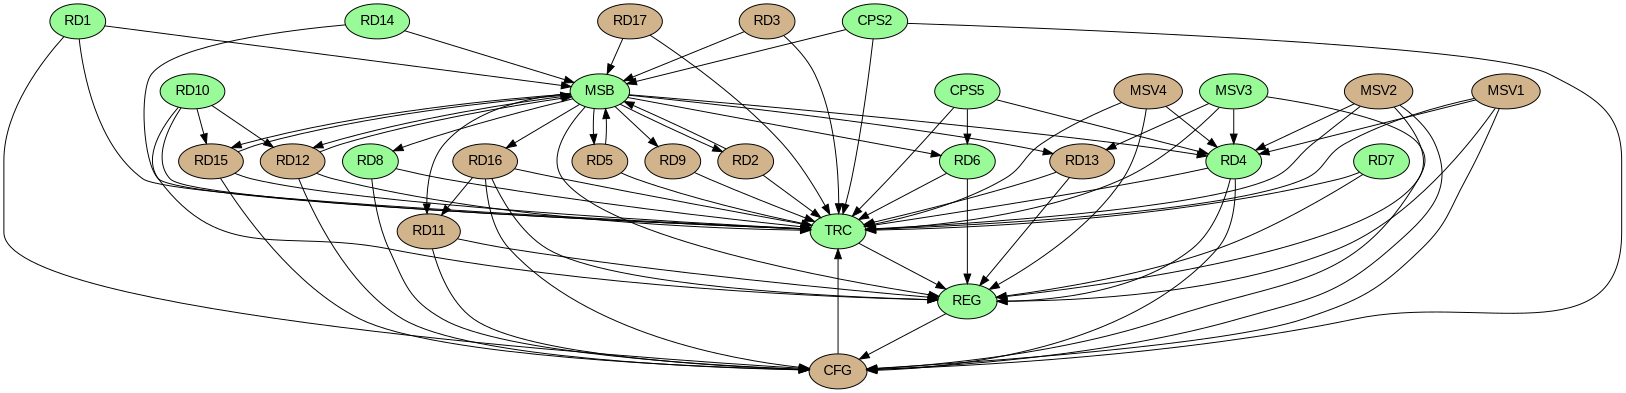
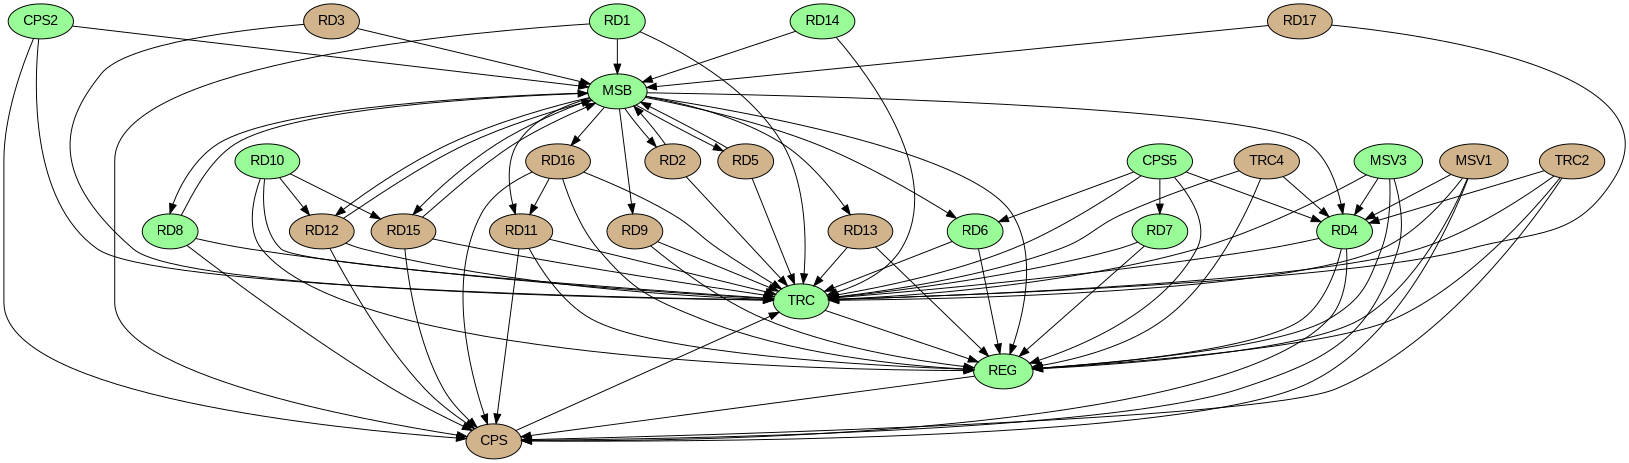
(1148, 91) -> (1267, 161)
(1379, 91) -> (1572, 161)
(1162, 125) -> (1289, 334)
none -> (253, 136)
none -> (1160, 192)
none -> (658, 266)
none -> (1160, 295)
none -> (797, 331)
(838, 371) -> (494, 441)
